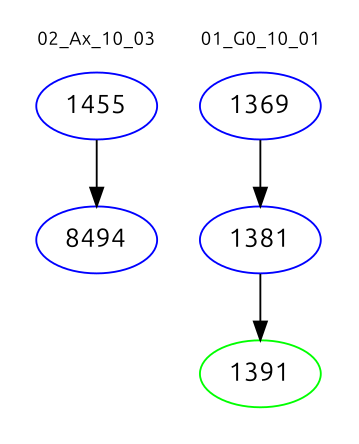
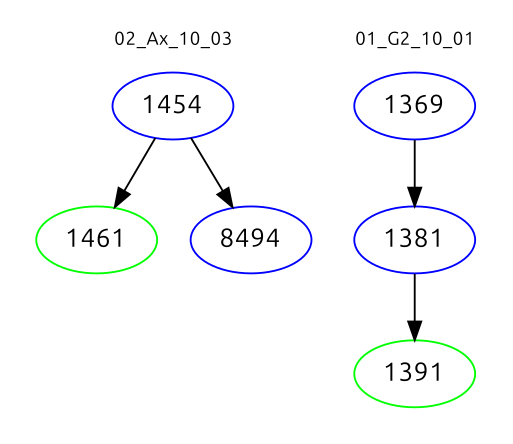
(261, 40) -> (416, 40)
(97, 106) -> (173, 106)
none -> (97, 240)
